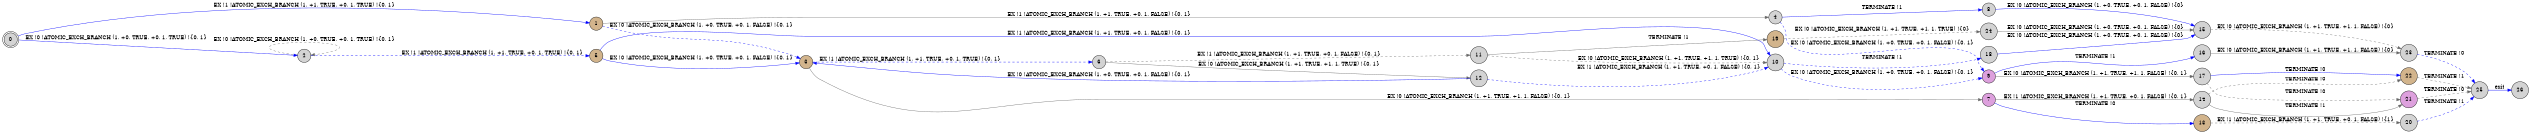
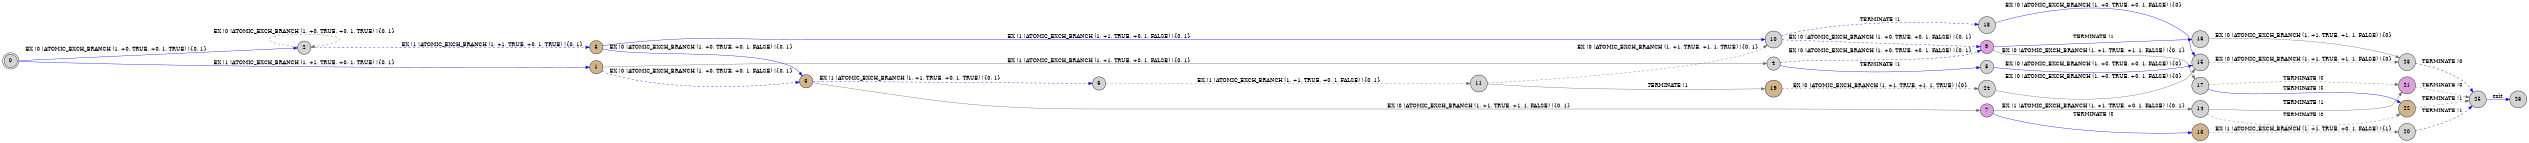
(1479, 78) -> none
